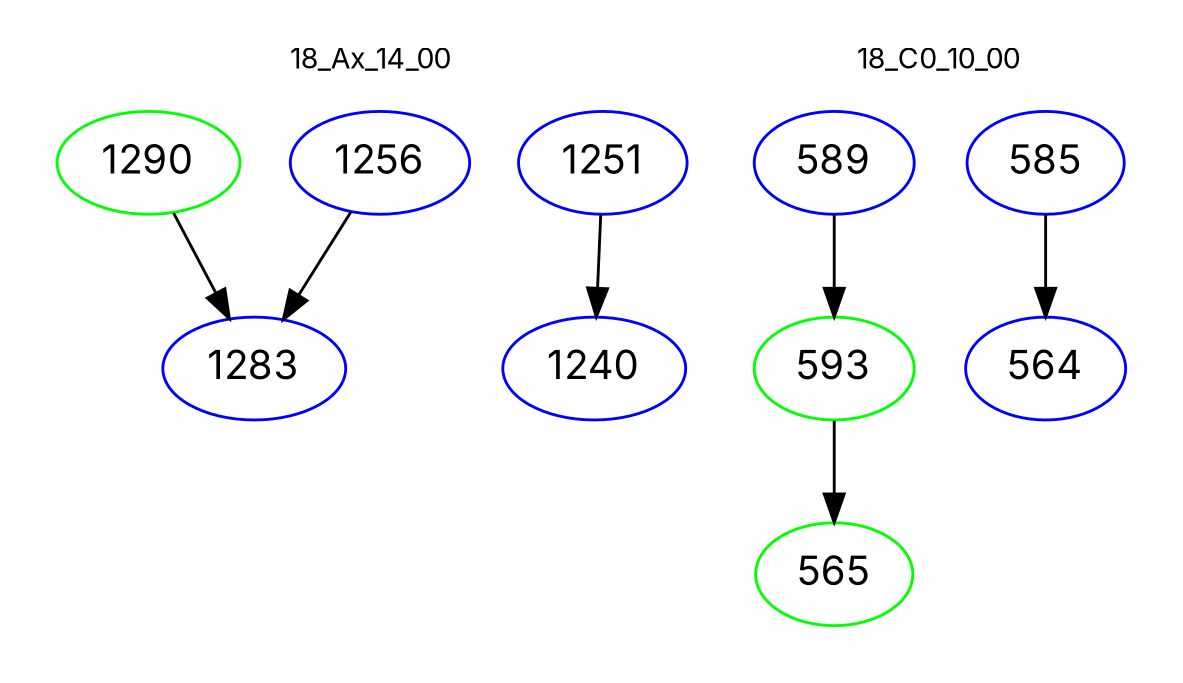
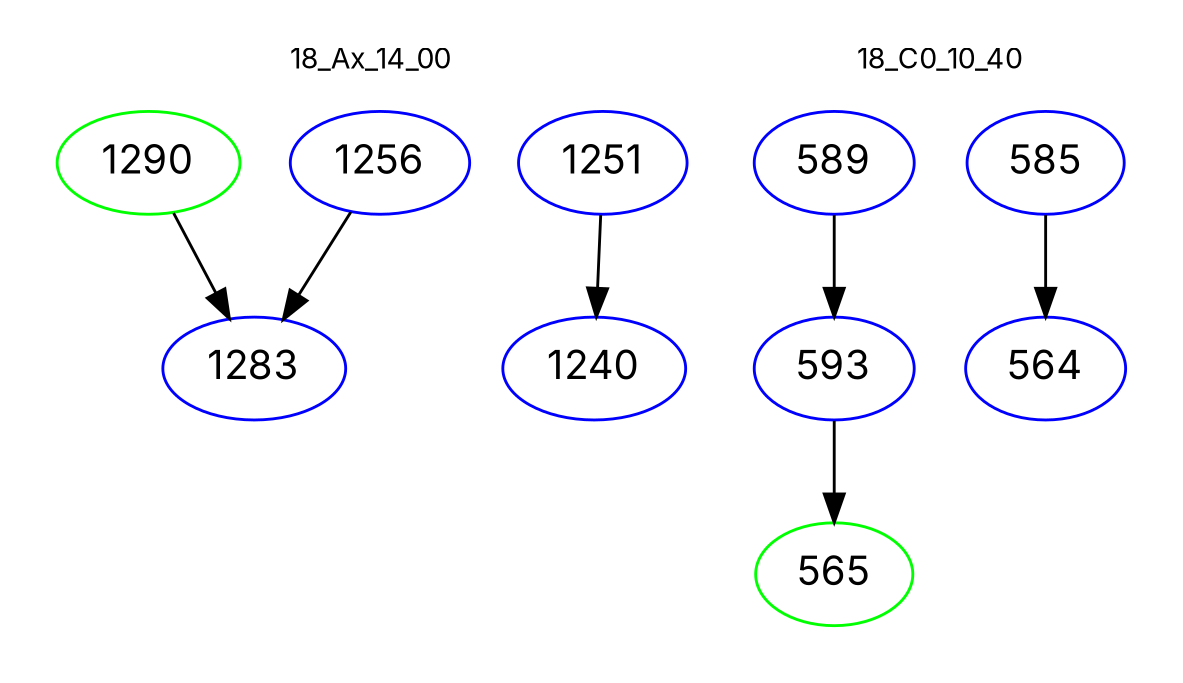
(940, 61) -> (940, 61)
(834, 369) -> (834, 369)
